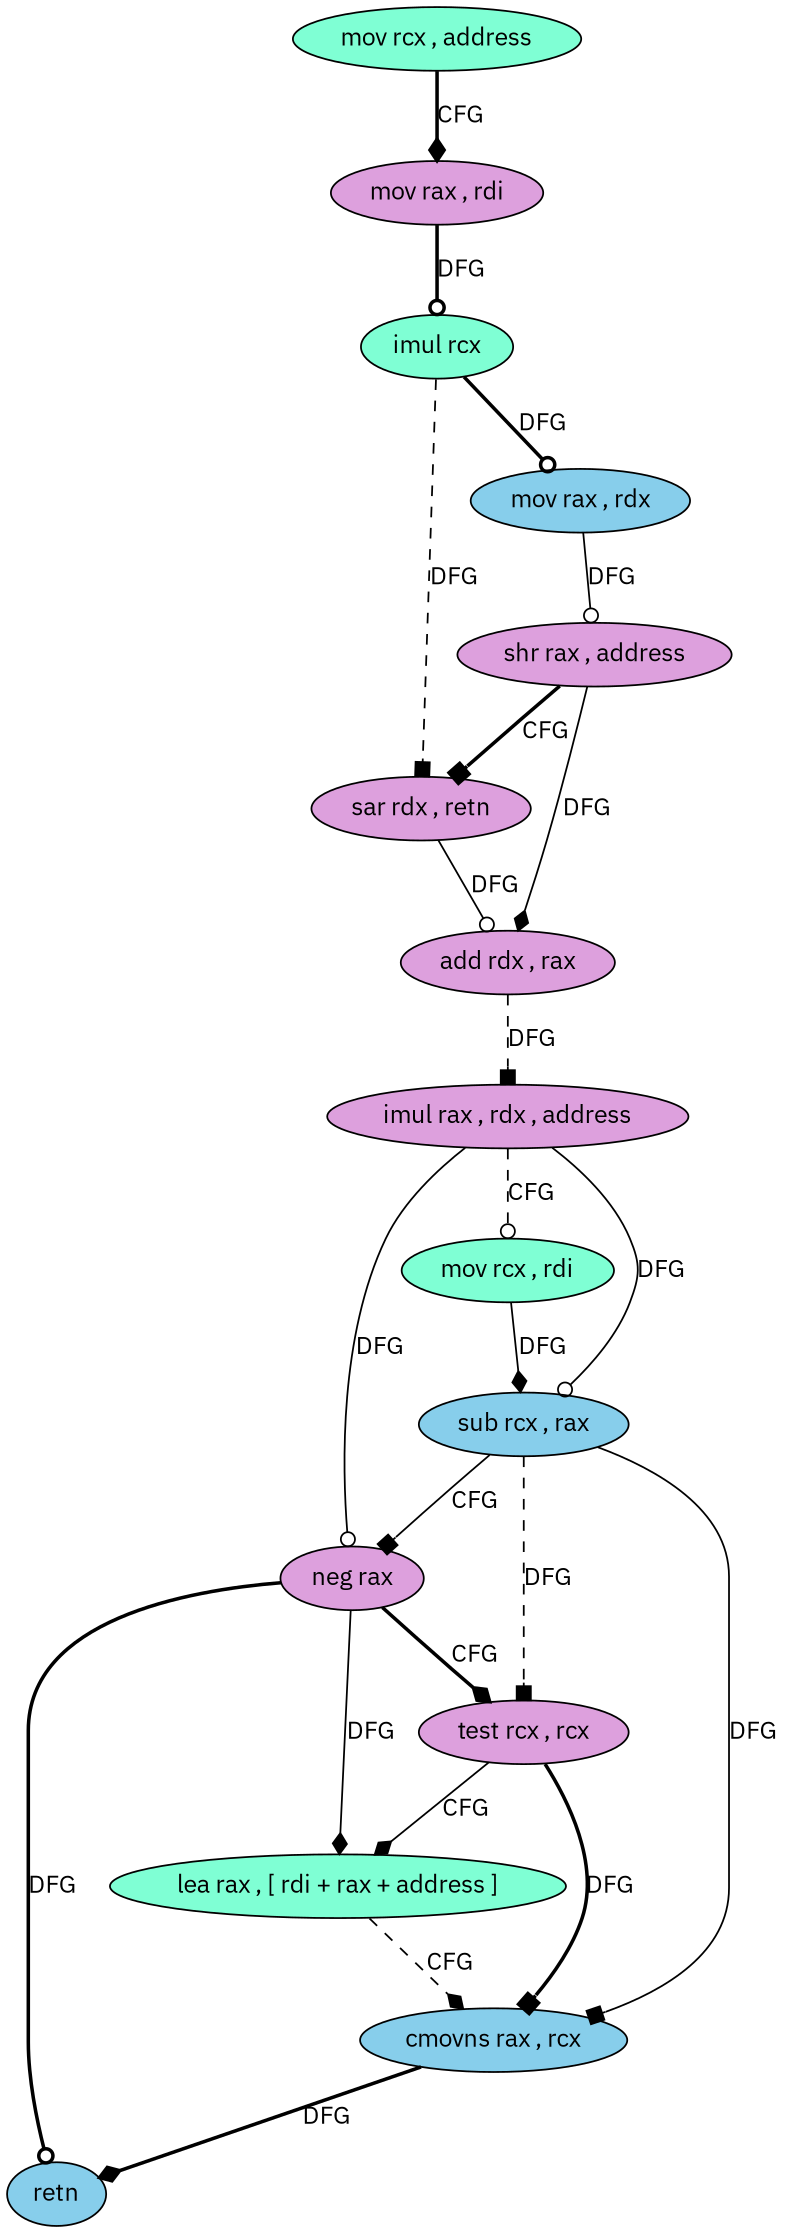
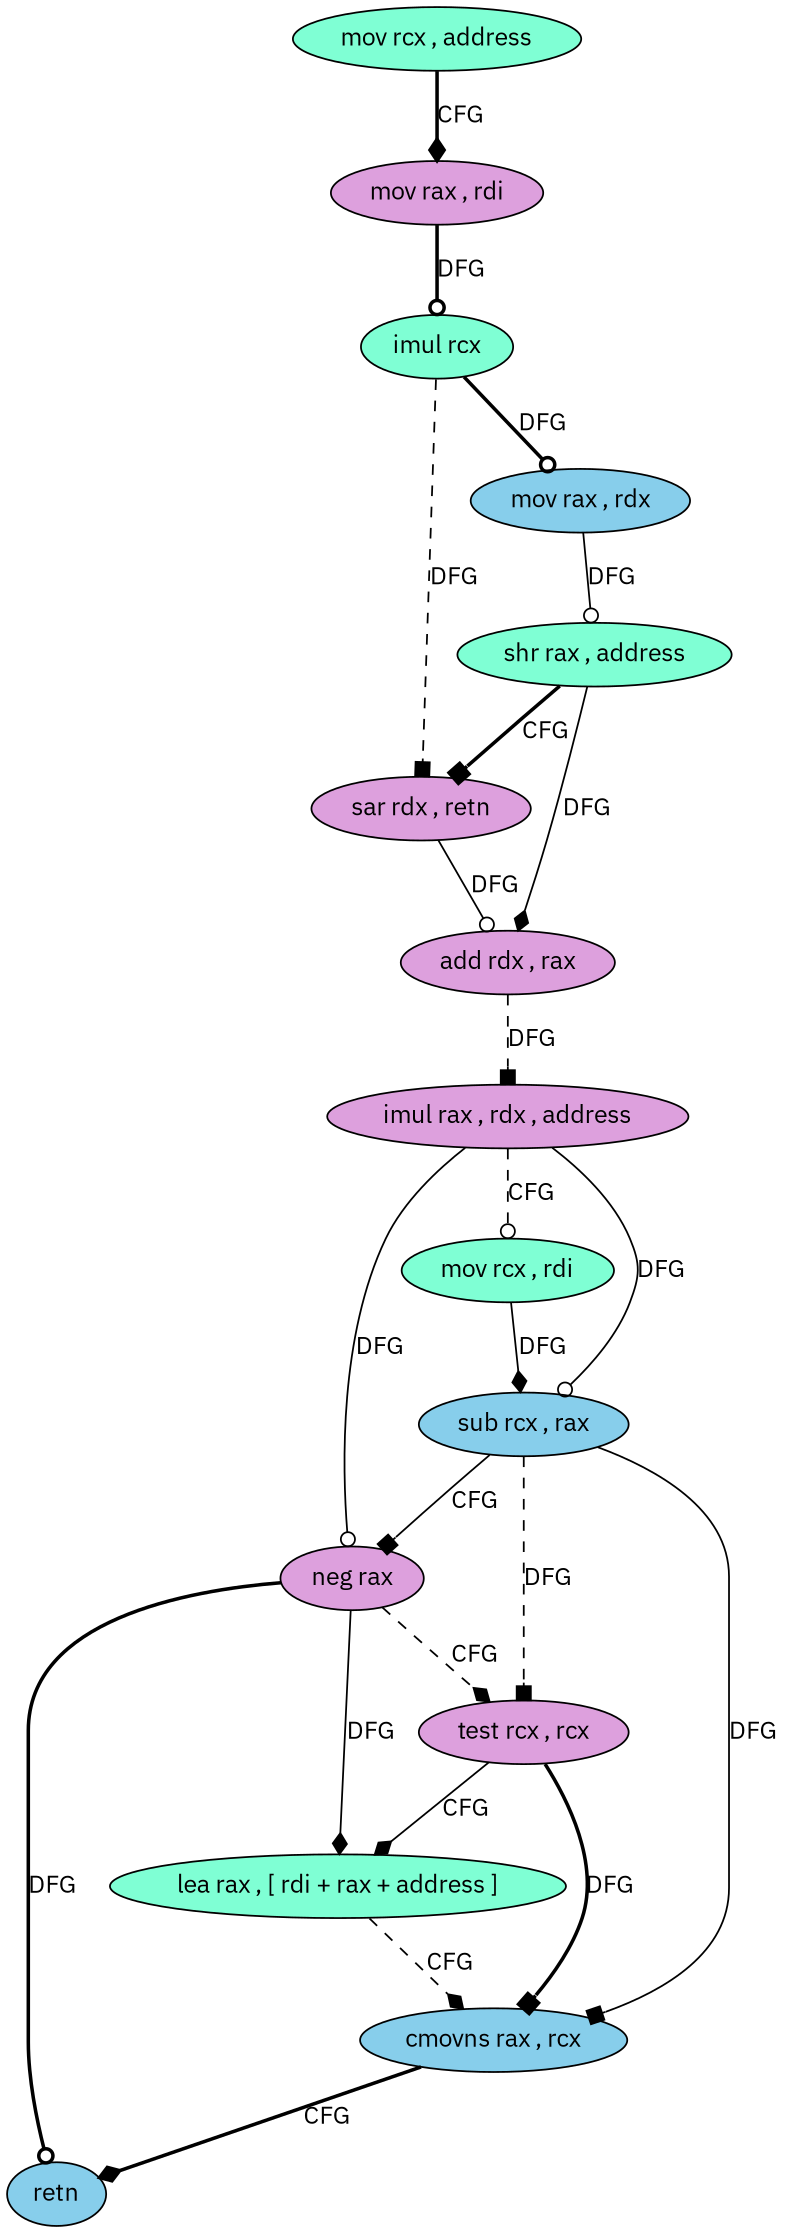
(595, 655) -> (595, 655)
(427, 1648) -> (427, 1648)
(327, 2117) -> (327, 2117)
